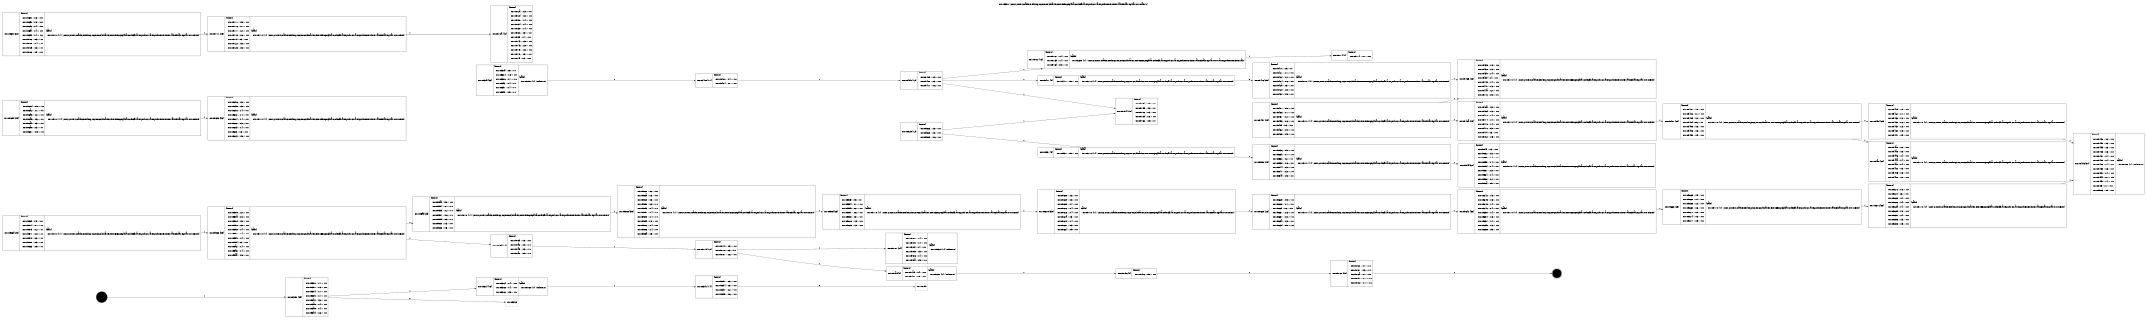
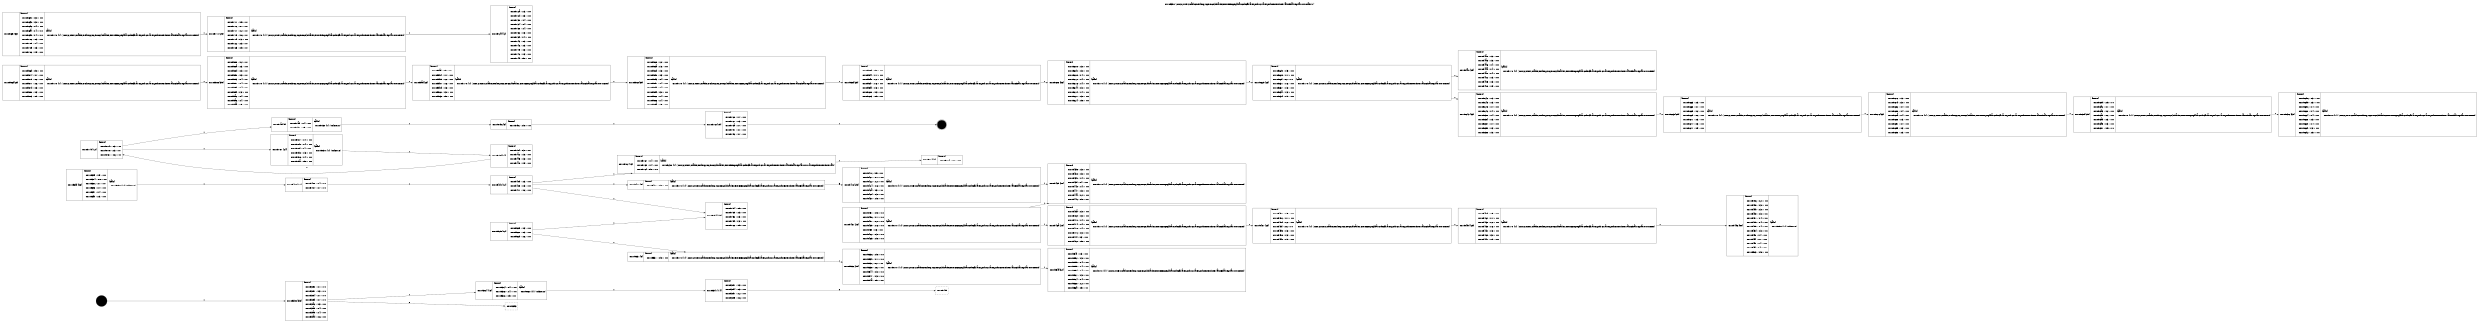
(1859, 140) -> (1454, 76)
(2067, 182) -> (2069, 115)
(448, 242) -> (416, 153)
